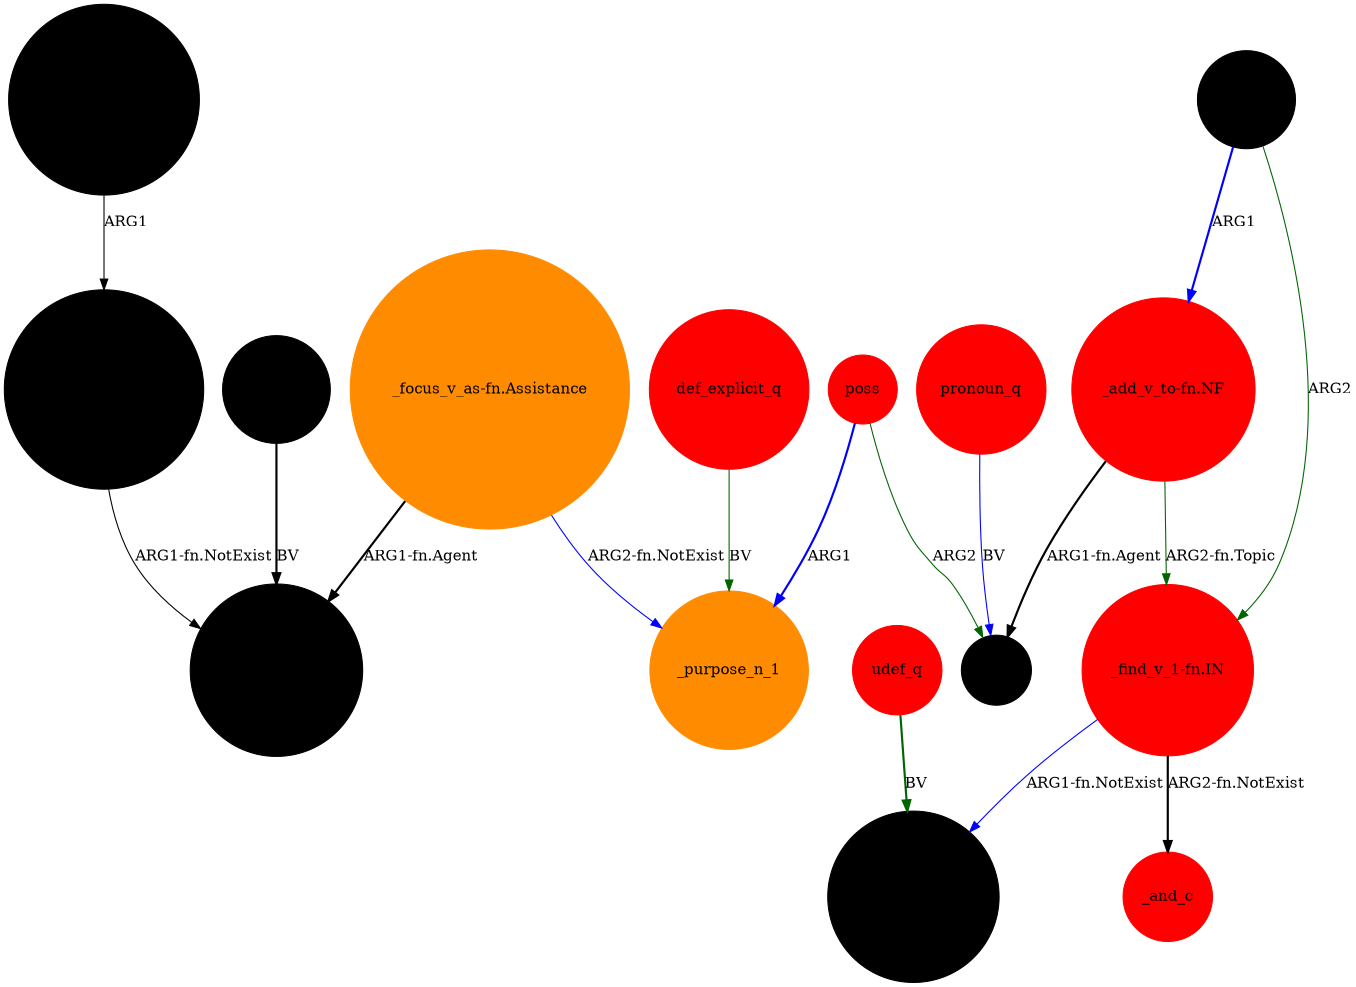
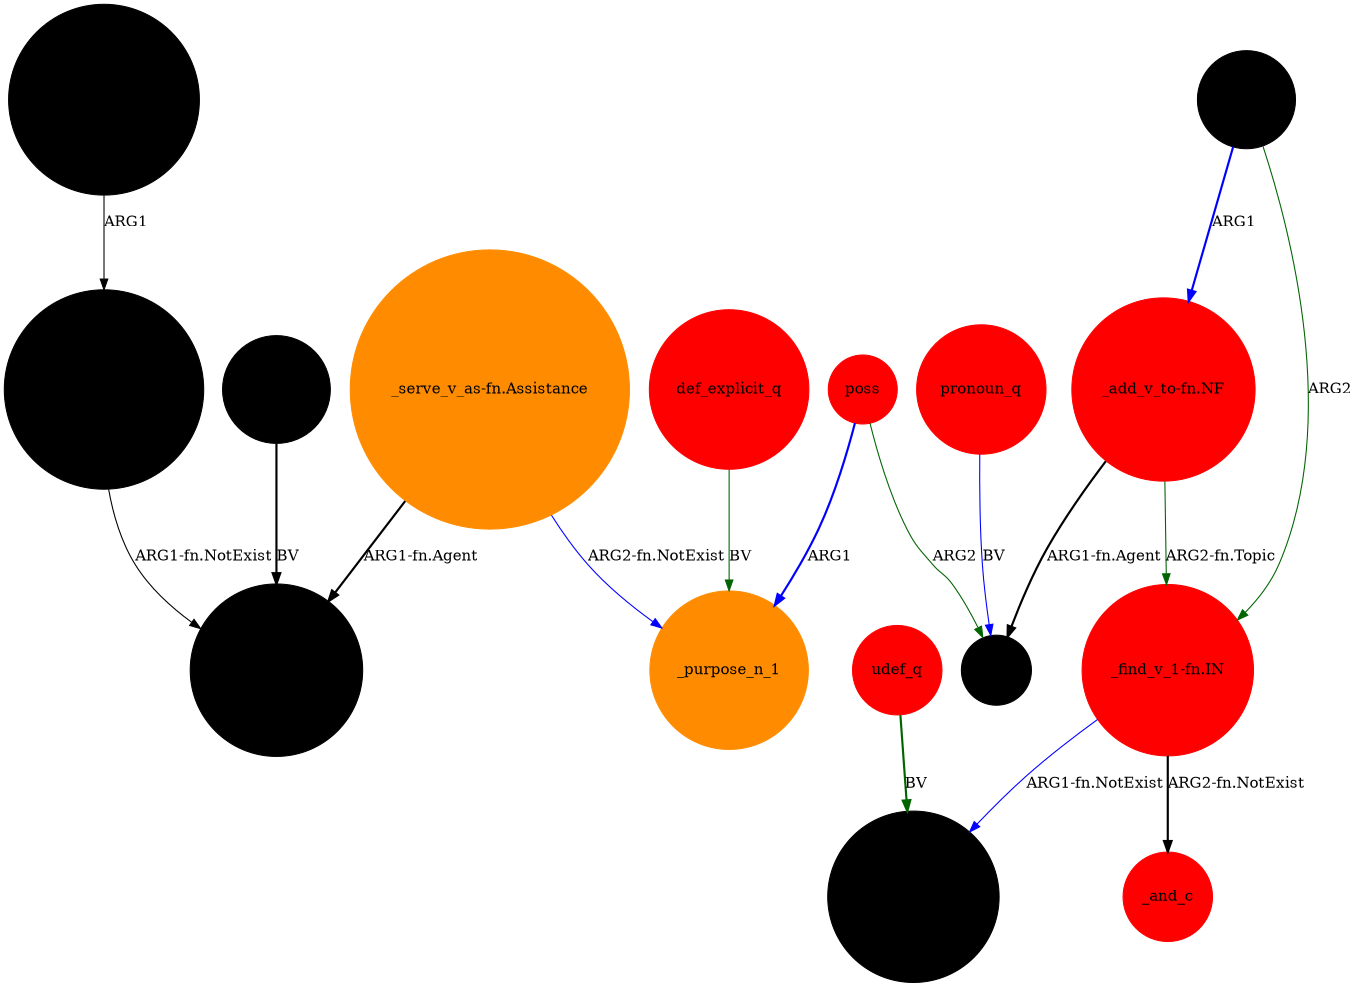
(490, 389) -> (490, 389)
